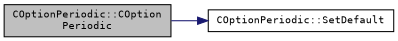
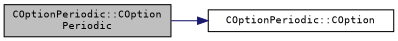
(301, 21) -> (301, 21)
